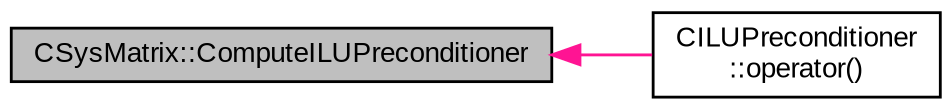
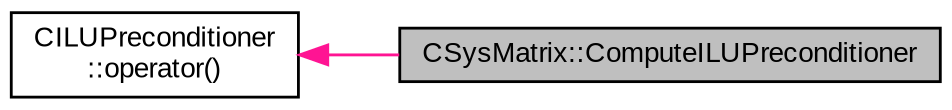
(616, 55) -> (364, 55)
